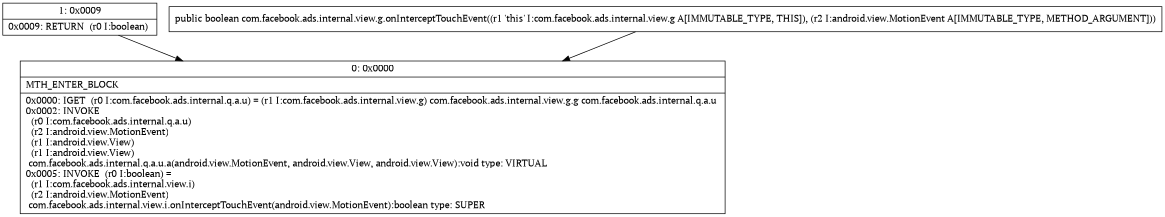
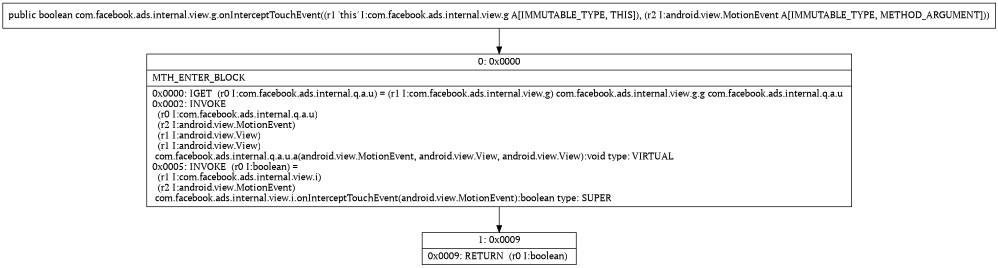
(147, 47) -> (499, 216)
